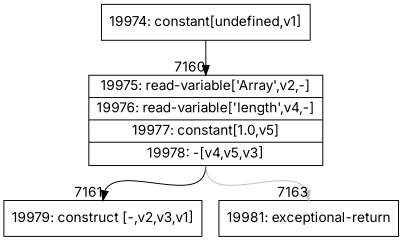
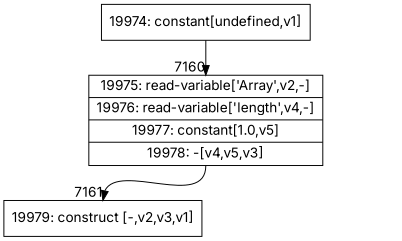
(309, 218) -> none
